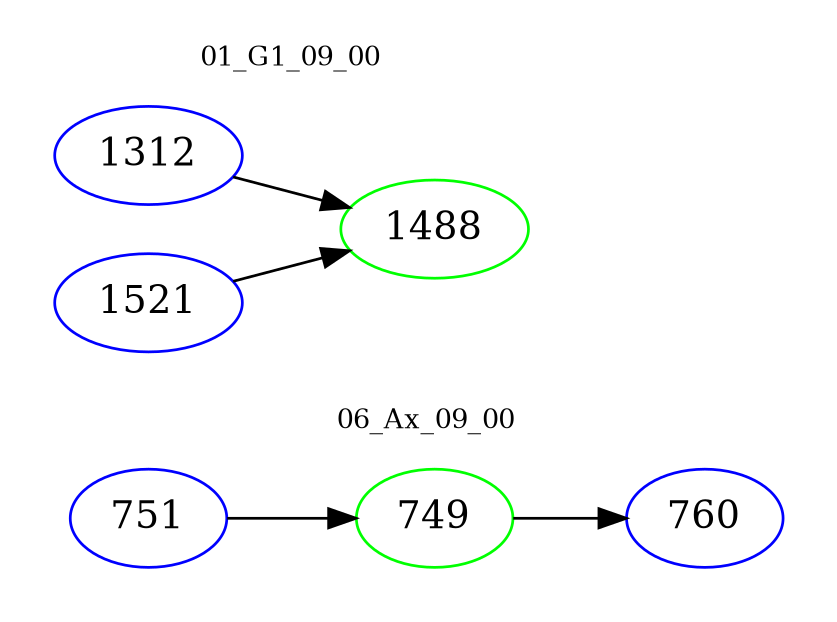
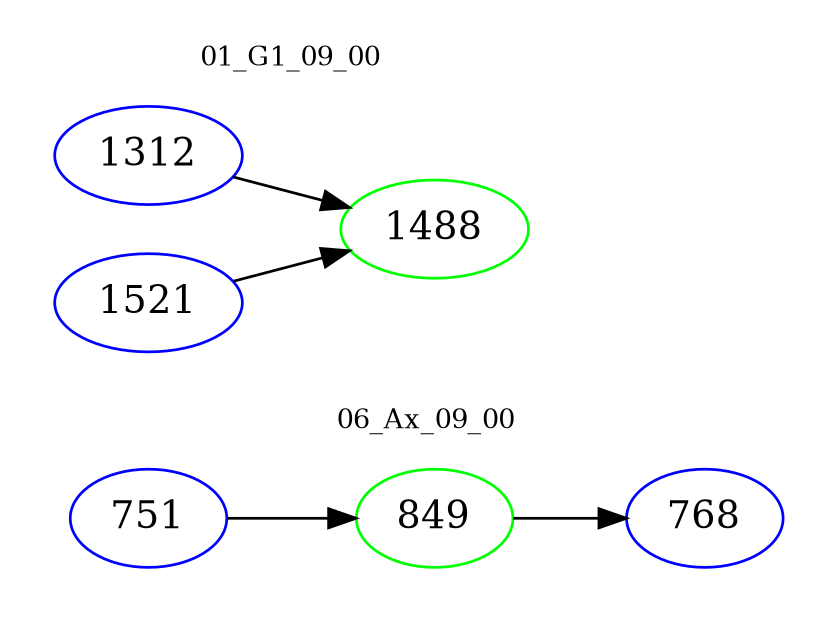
(435, 518) -> (435, 518)
(705, 518) -> (705, 518)
